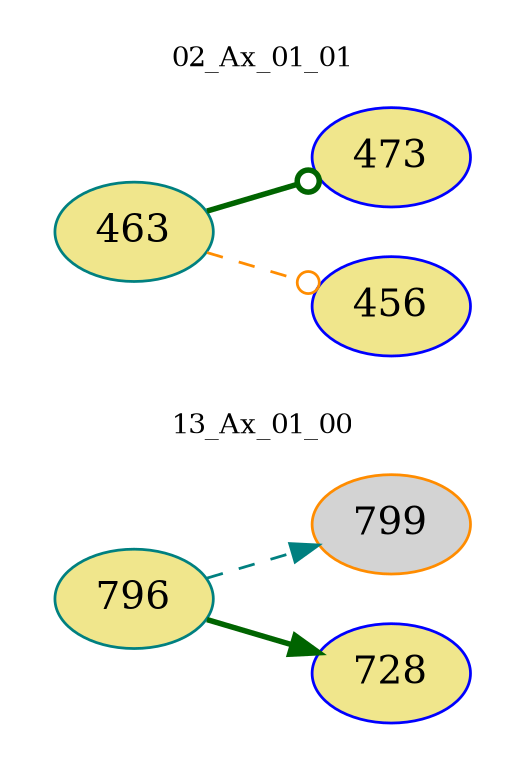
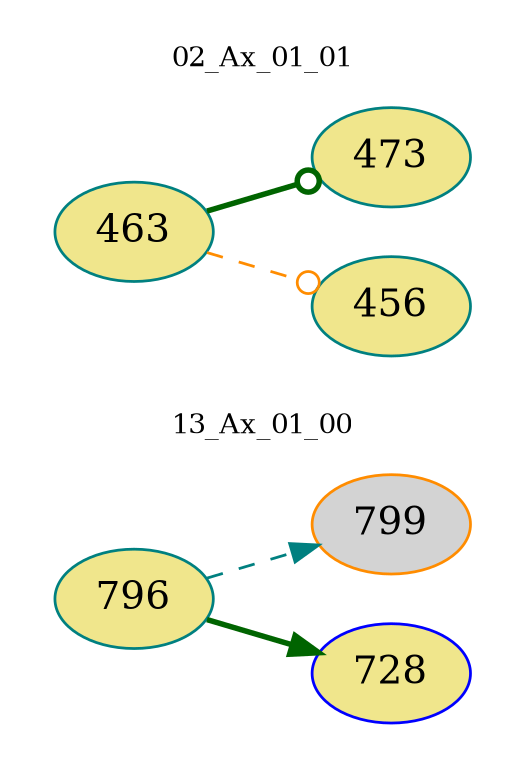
(391, 157) -> (391, 157)
(391, 306) -> (391, 306)
